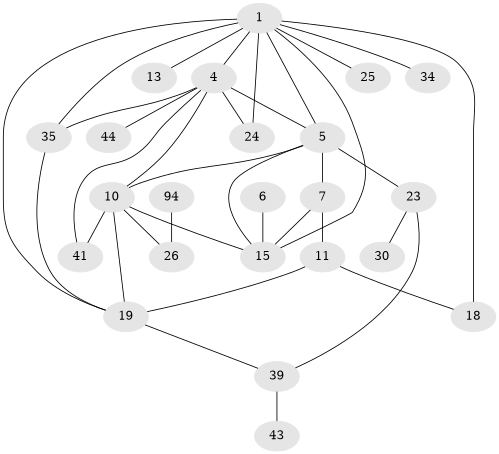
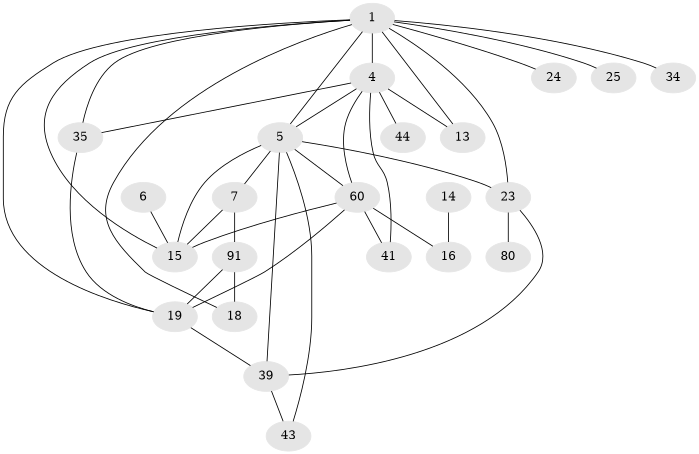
none -> (469, 91)
(233, 108) -> (418, 108)
(112, 197) -> (357, 197)
(172, 197) -> (449, 197)
(172, 257) -> (449, 257)
none -> (273, 257)
(323, 257) -> (235, 257)
(382, 257) -> (508, 257)
none -> (312, 286)
